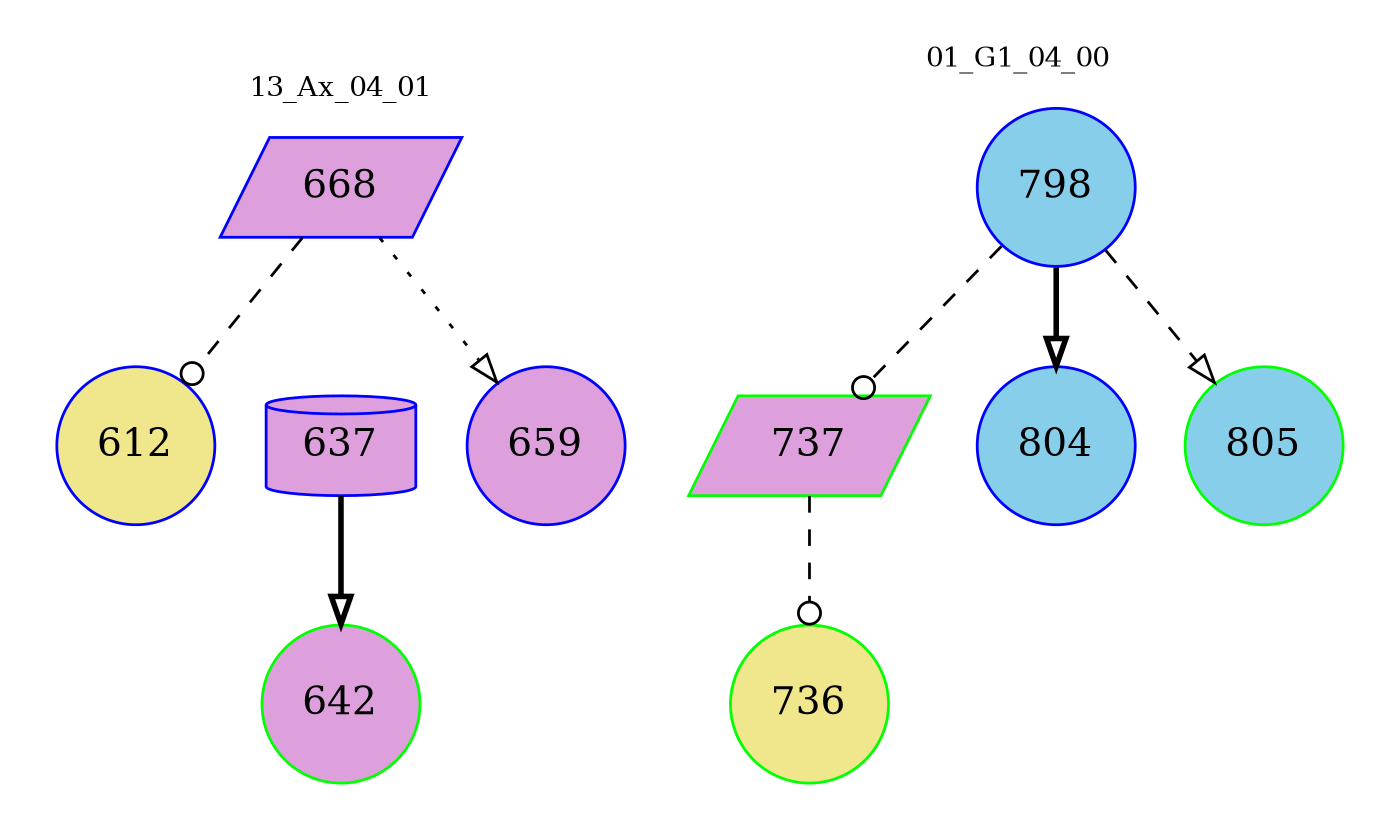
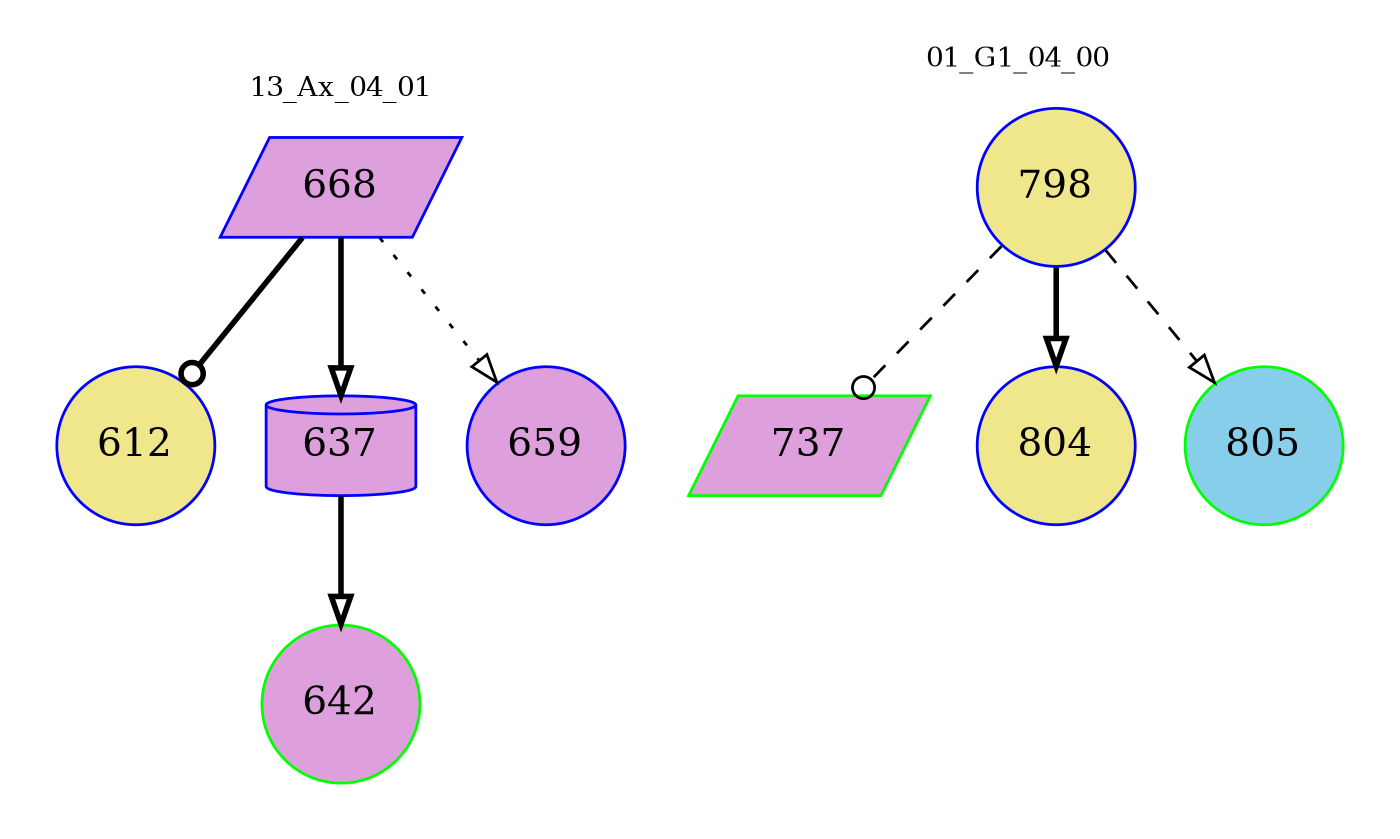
(1056, 187) -> (1056, 187)
(251, 301) -> (251, 301)
none -> (341, 302)
(1056, 446) -> (1056, 446)
(809, 704) -> none
